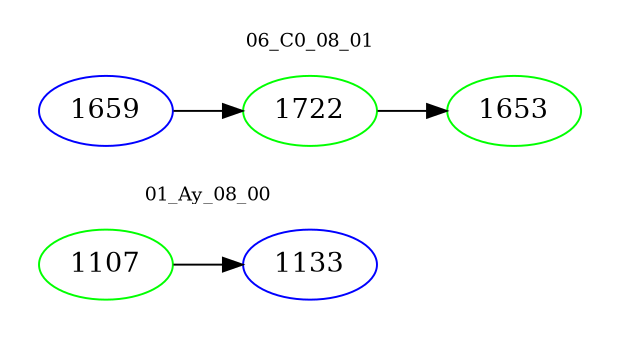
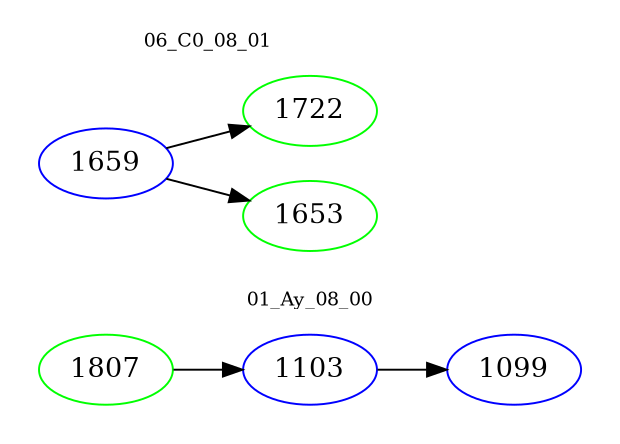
(402, 111) -> (198, 187)
(106, 265) -> (106, 370)
(310, 265) -> (310, 370)
none -> (514, 370)
